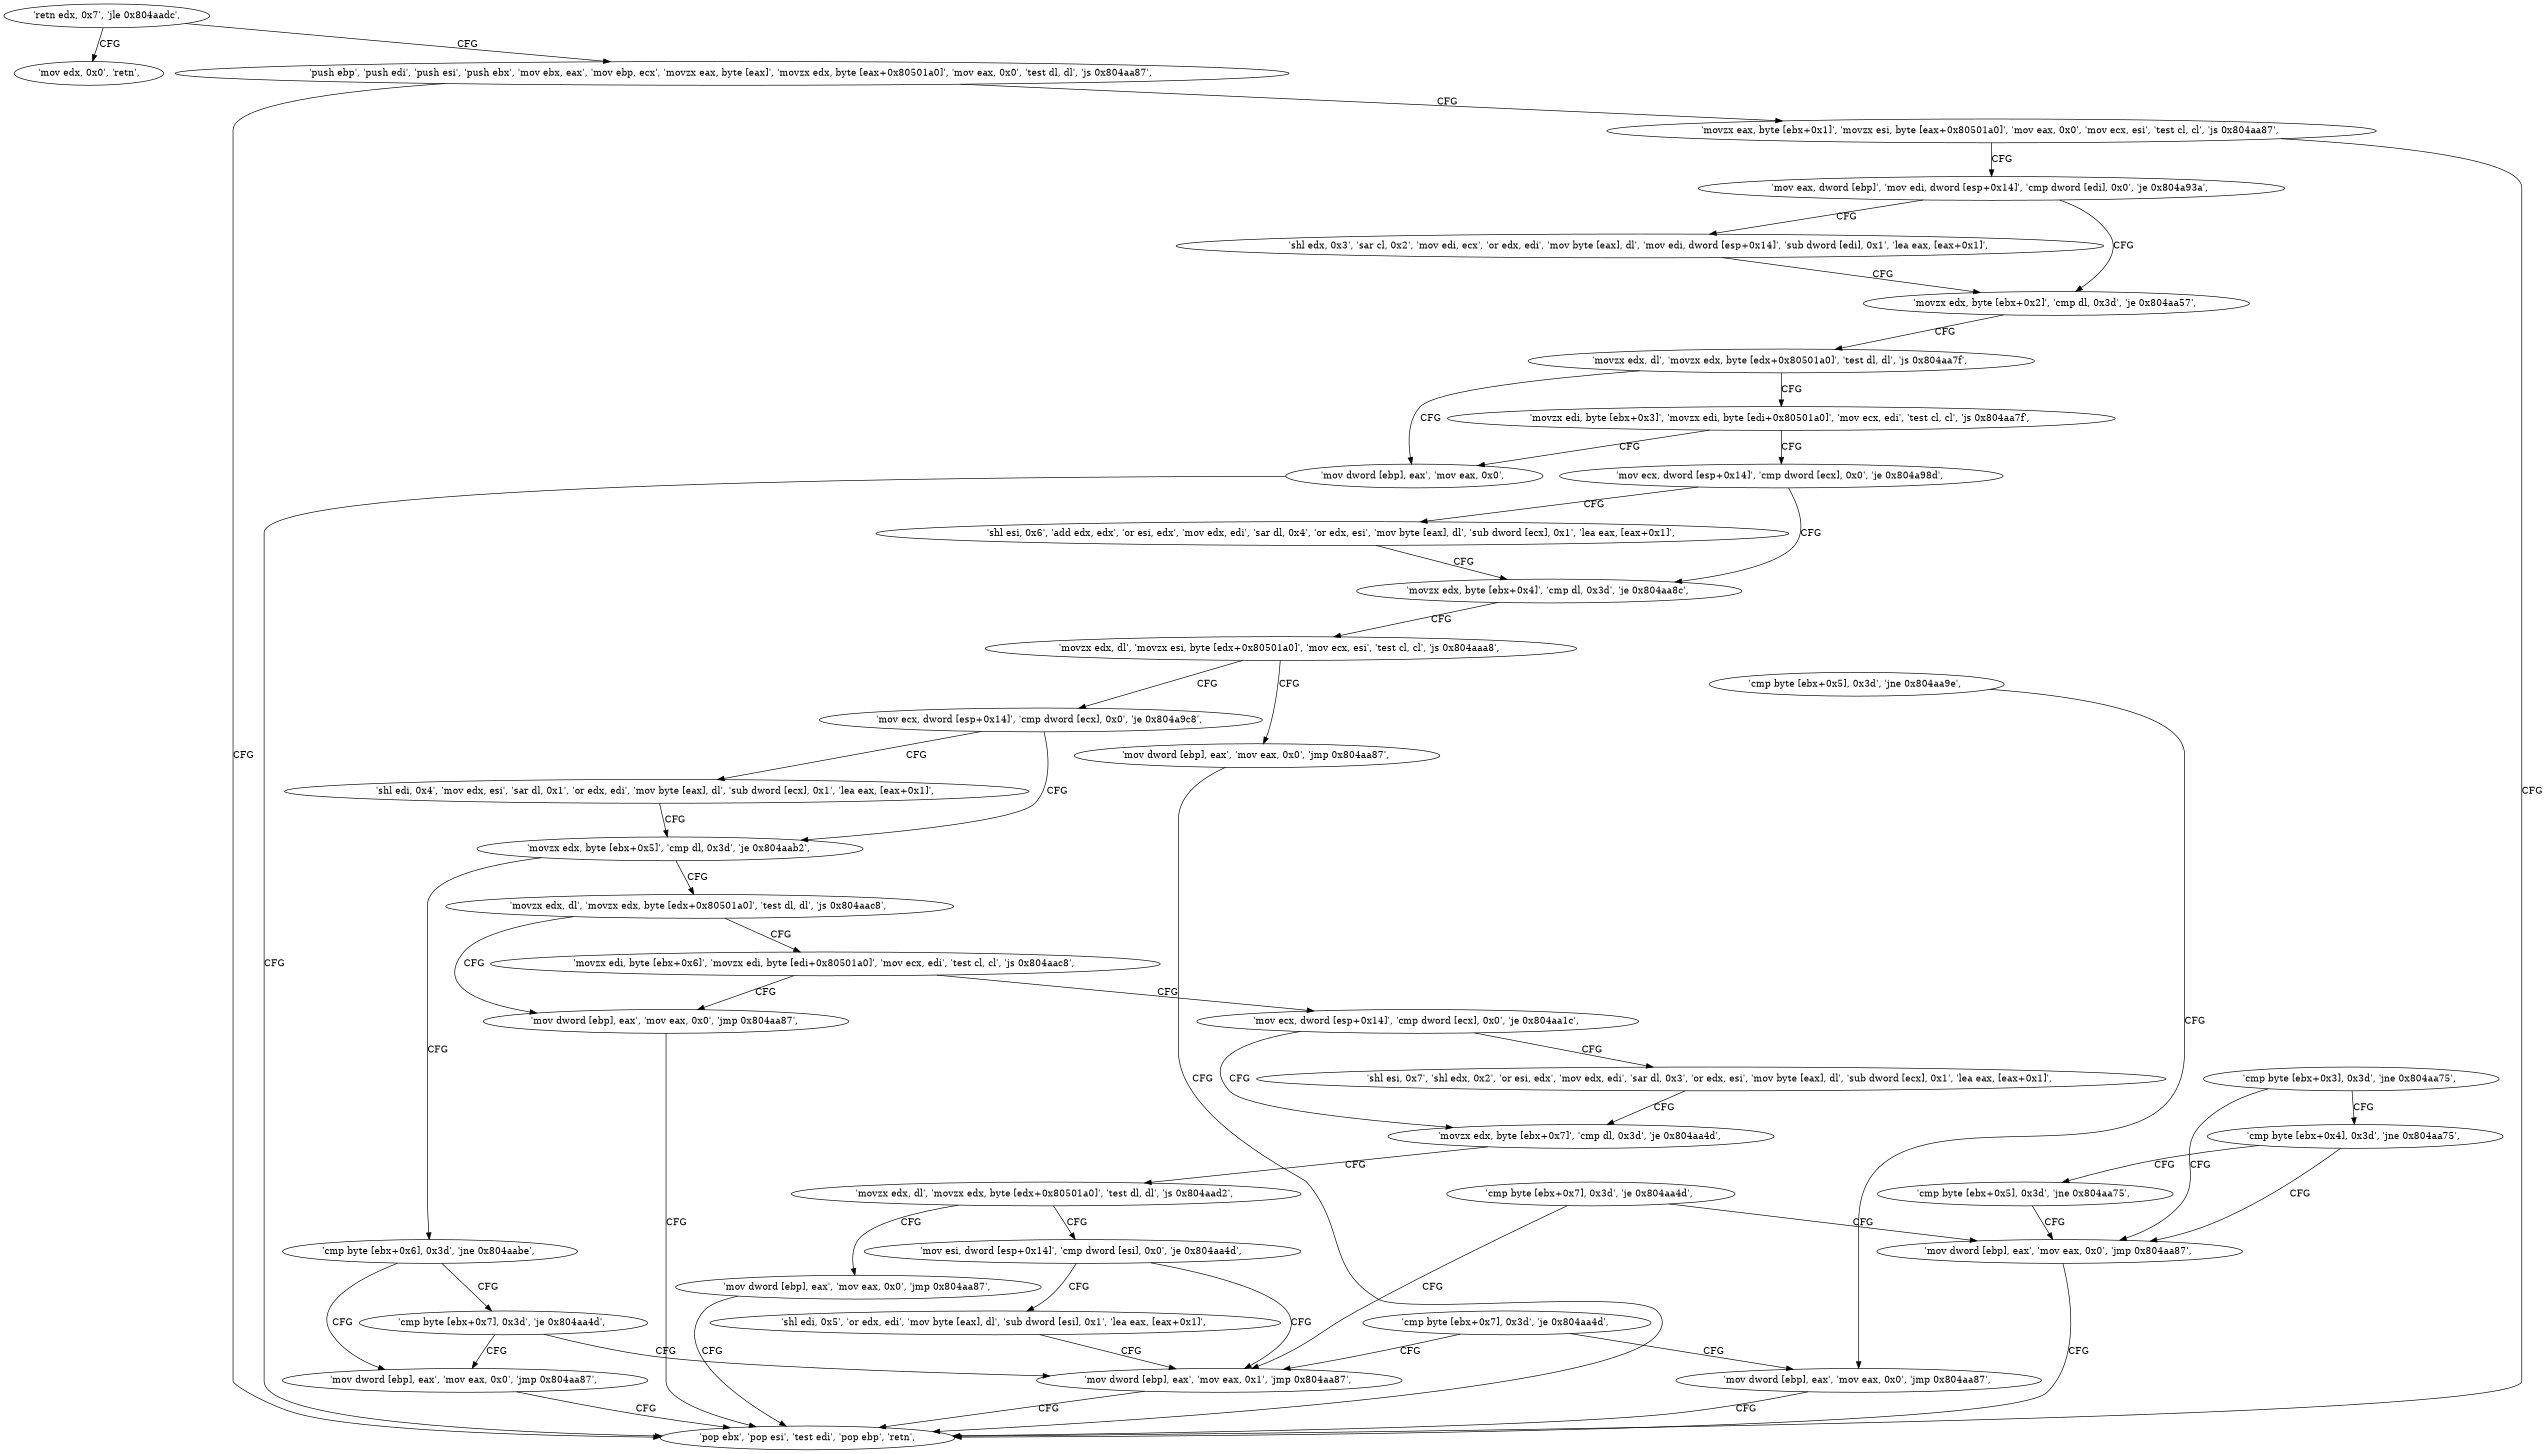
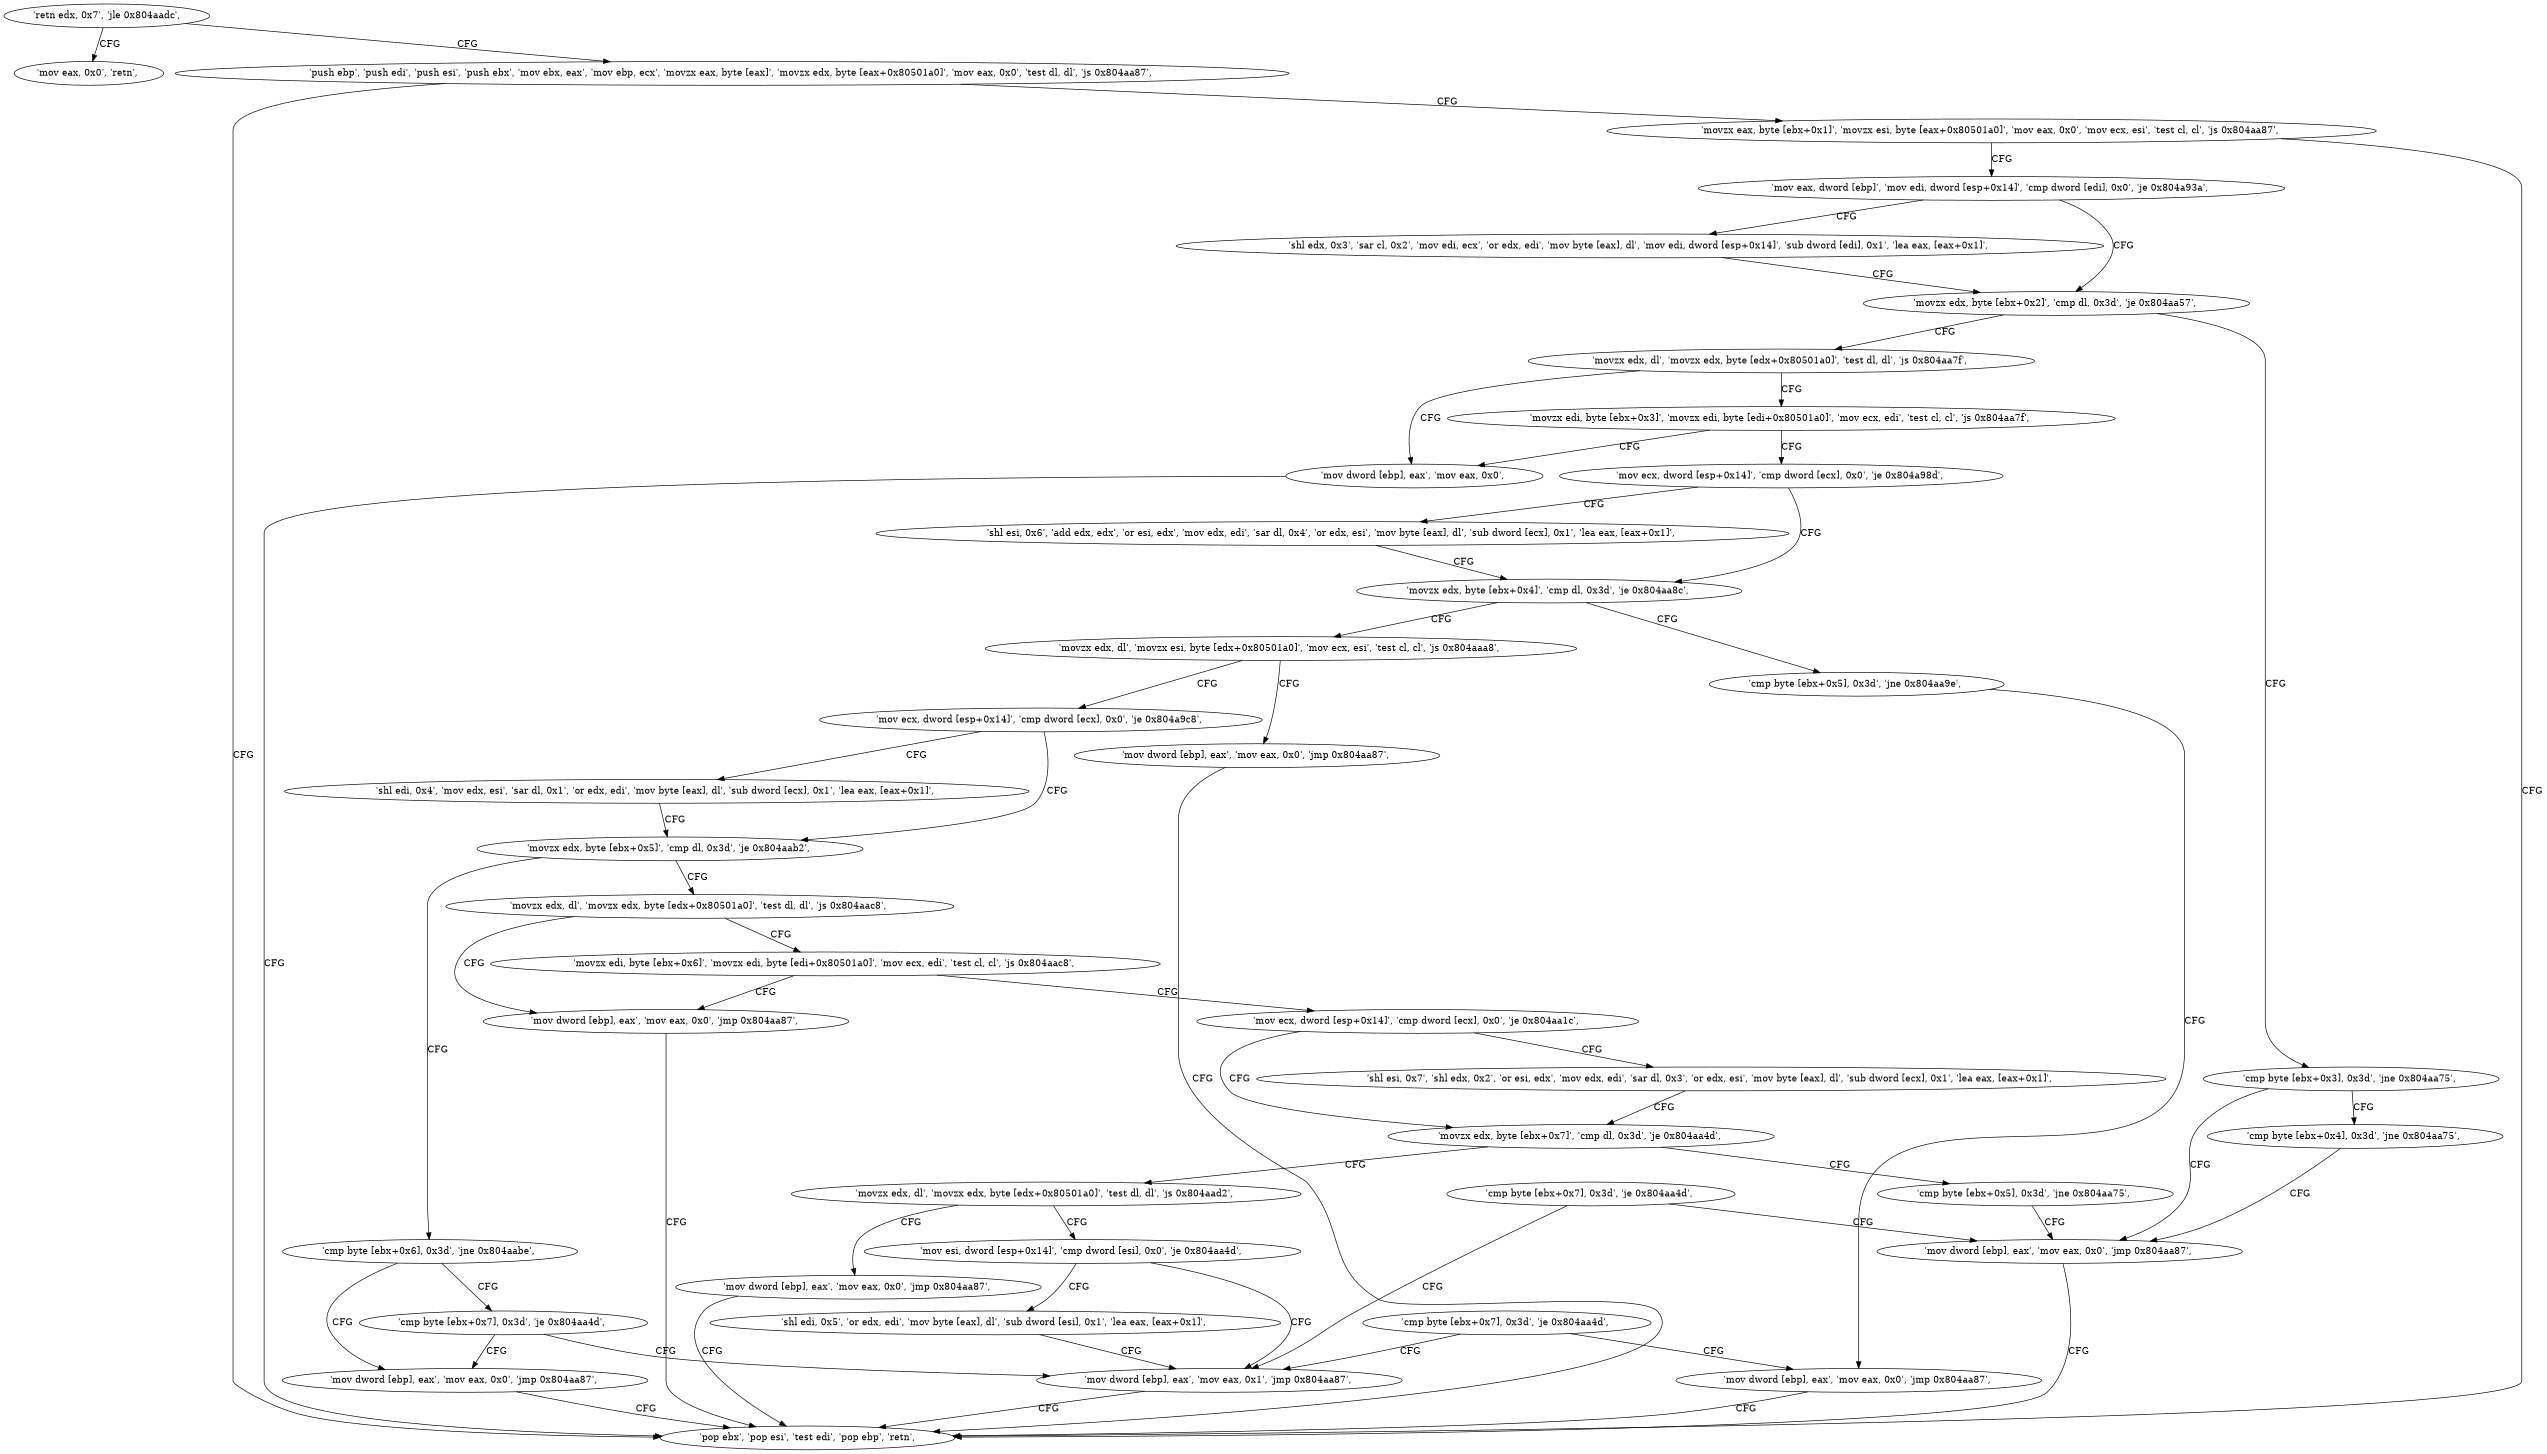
(89, 73) -> (89, 73)
none -> (1700, 637)
none -> (2265, 659)
(2163, 1159) -> (1802, 1165)
